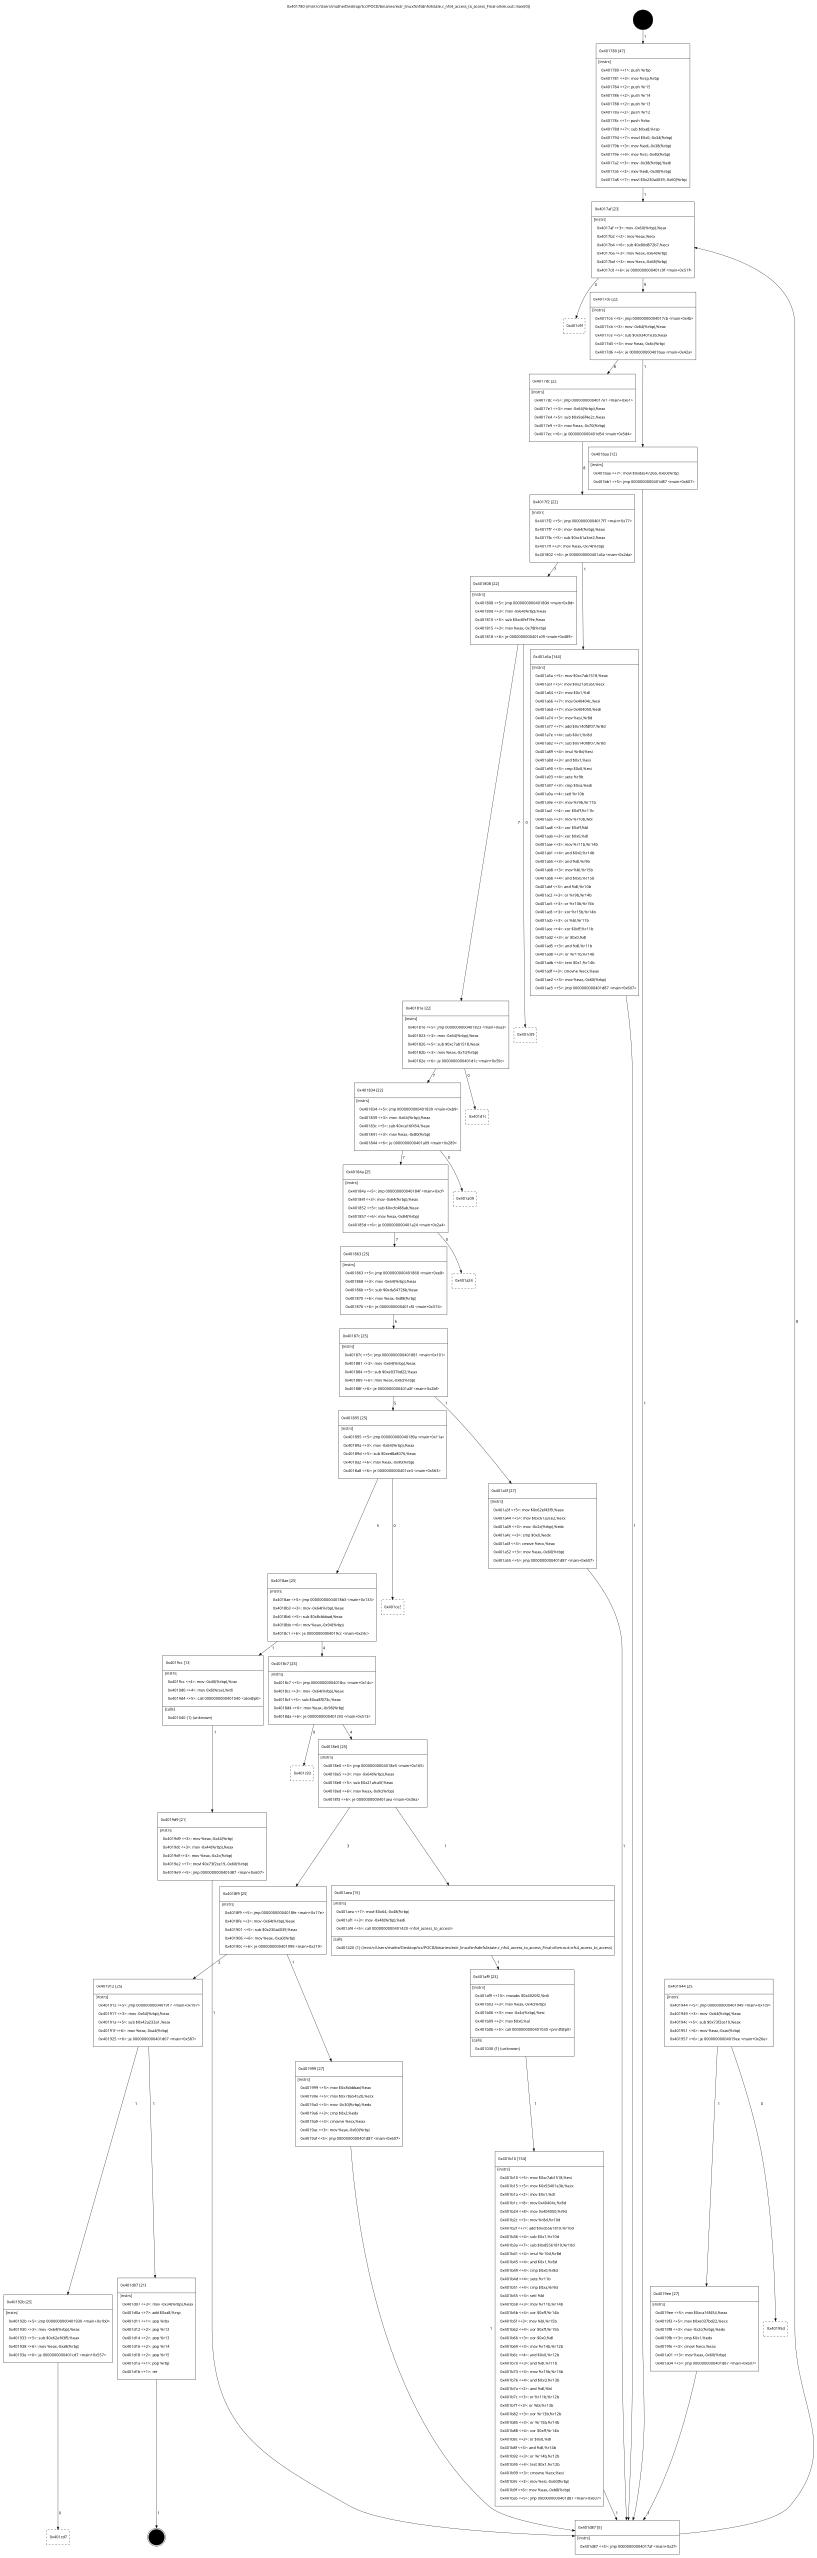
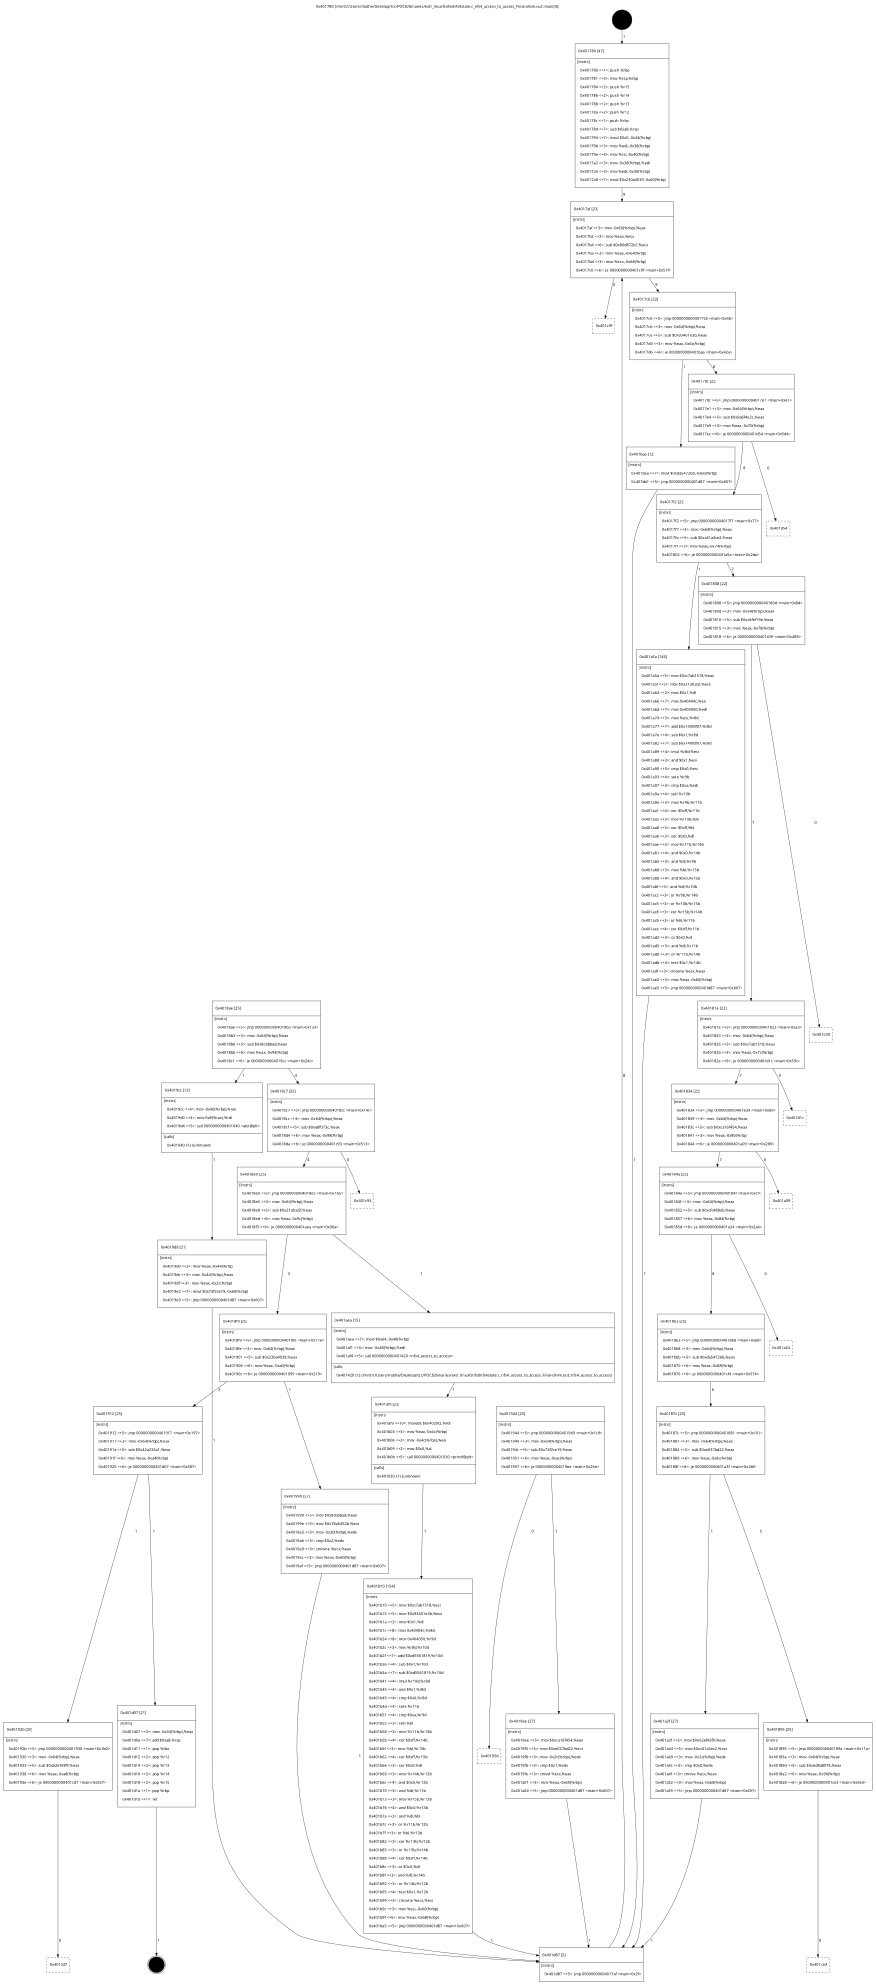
(645, 195) -> (624, 195)
none -> (778, 529)
(396, 1240) -> (713, 1274)
(358, 1525) -> none
